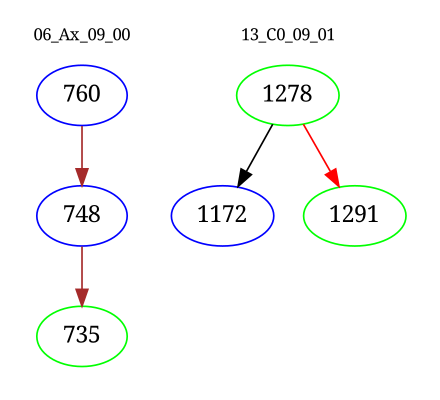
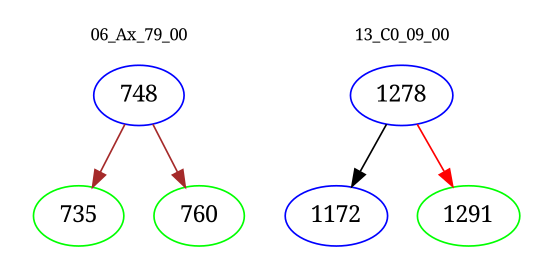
(82, 36) -> (139, 36)
(289, 36) -> (403, 36)
(82, 95) -> (199, 216)
(288, 95) -> (402, 95)
(82, 147) -> (165, 148)
